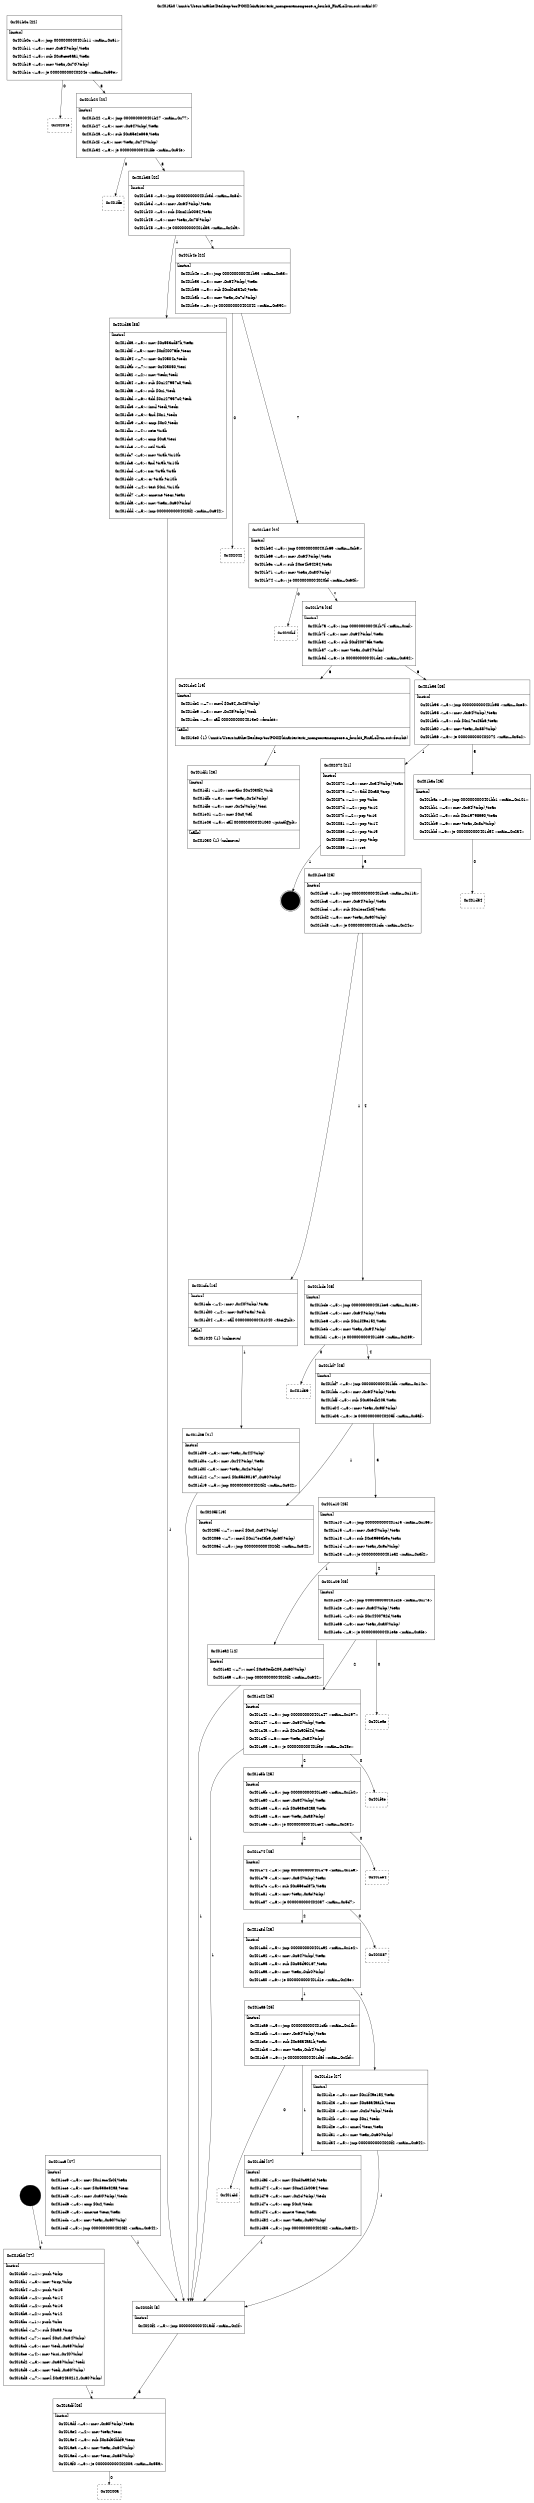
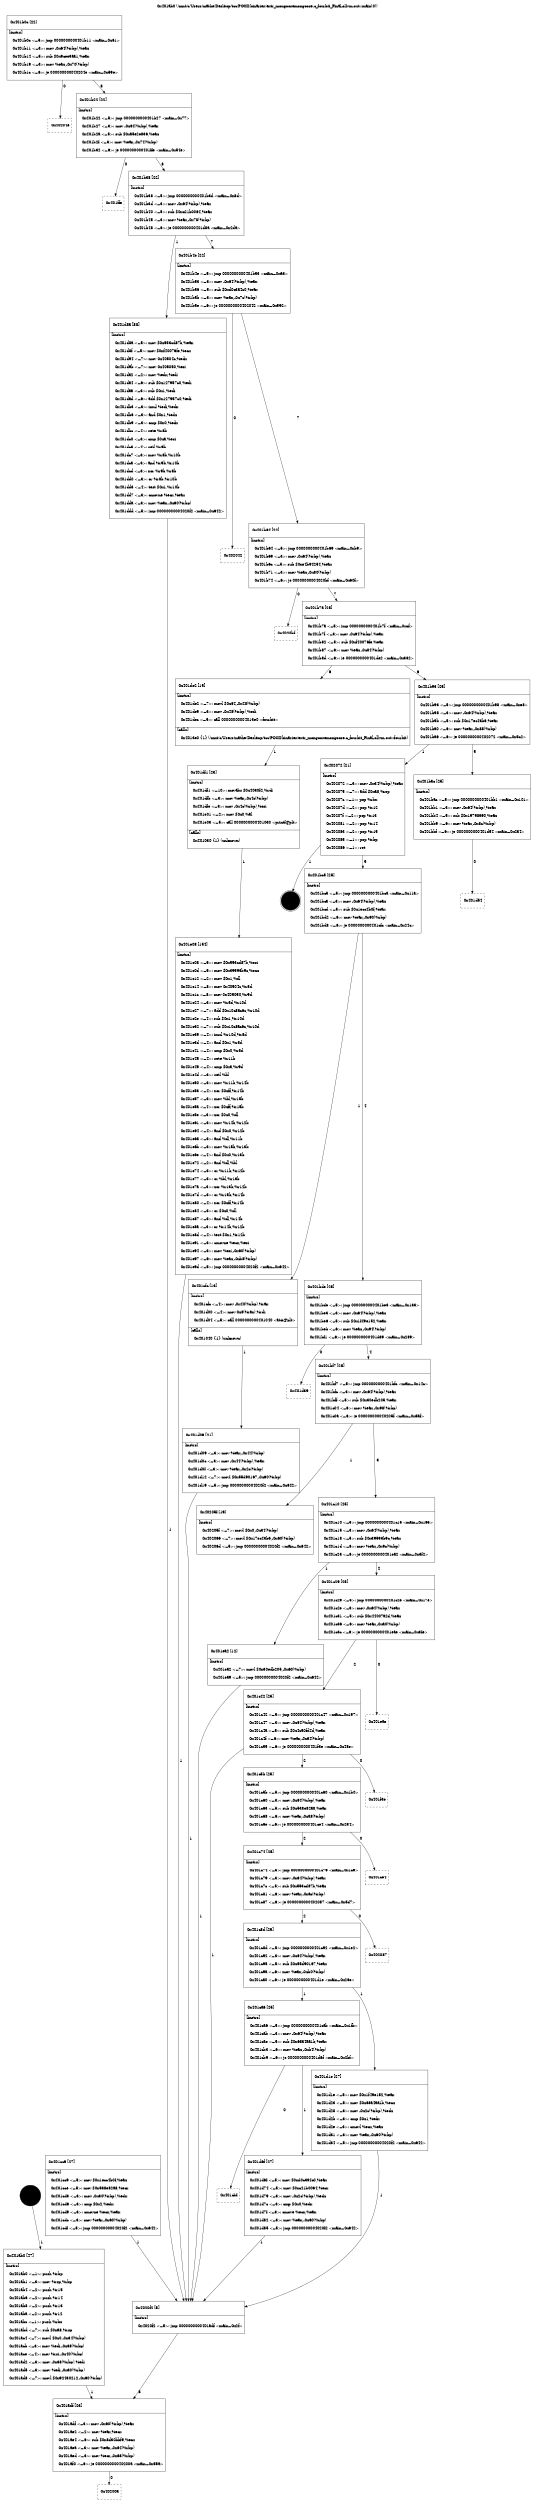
none -> (233, 1106)
